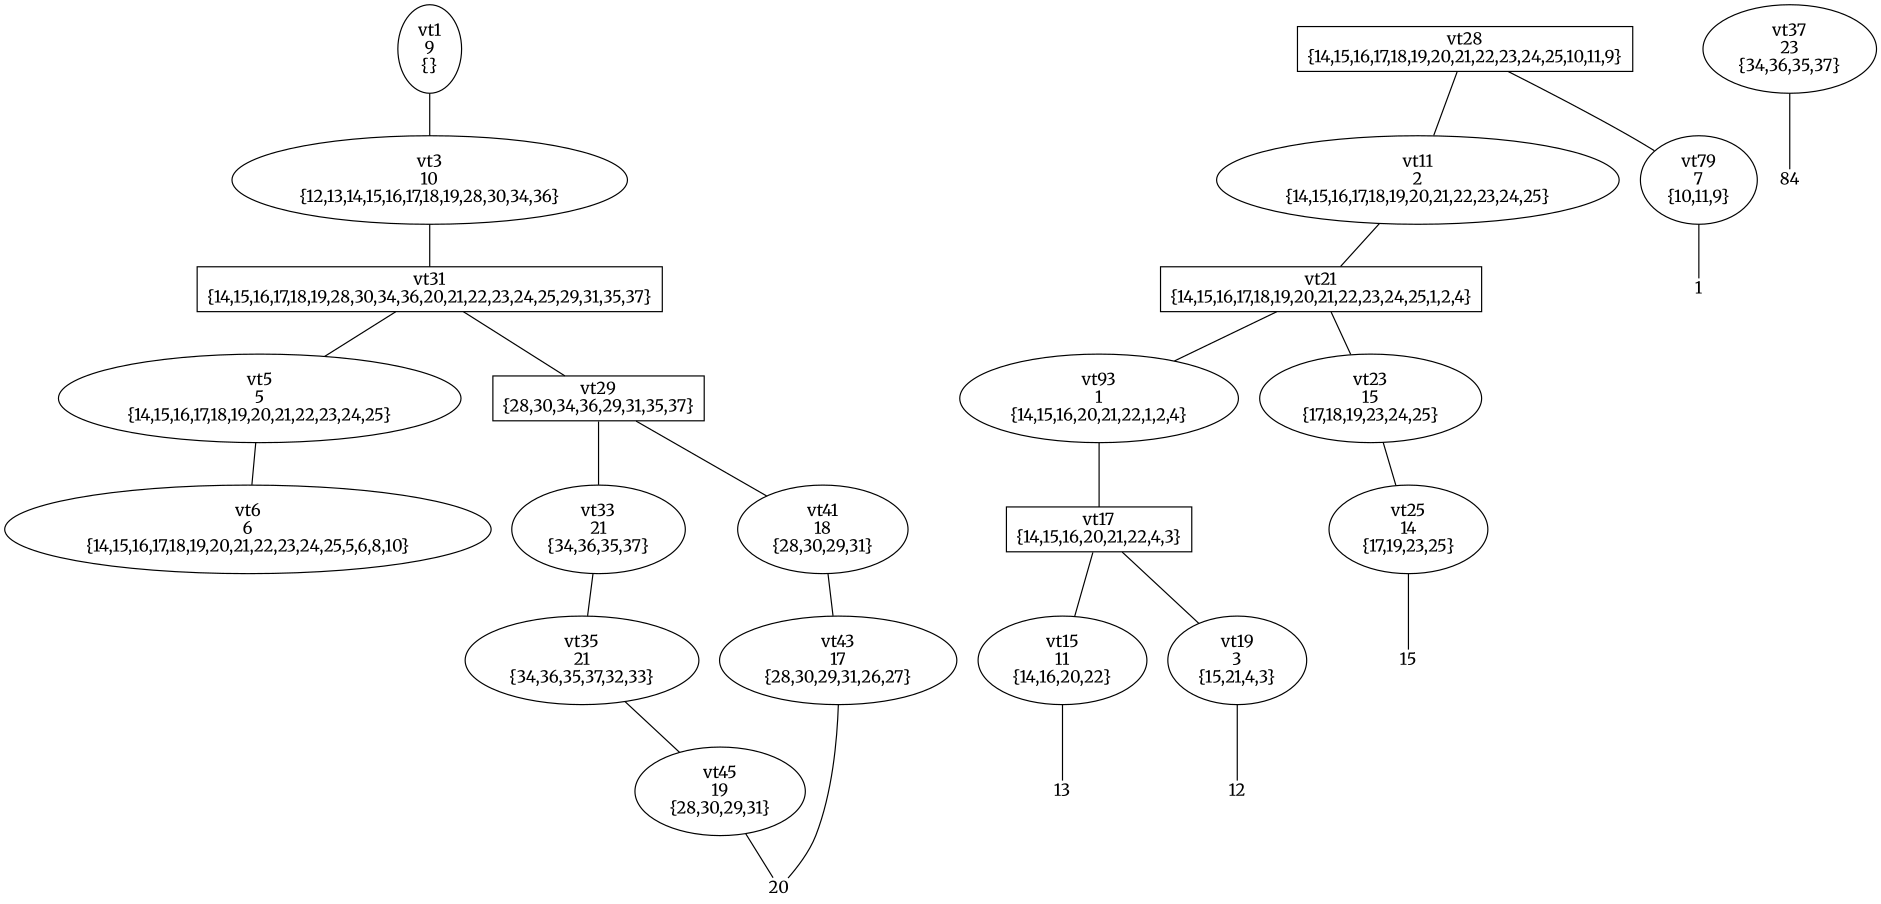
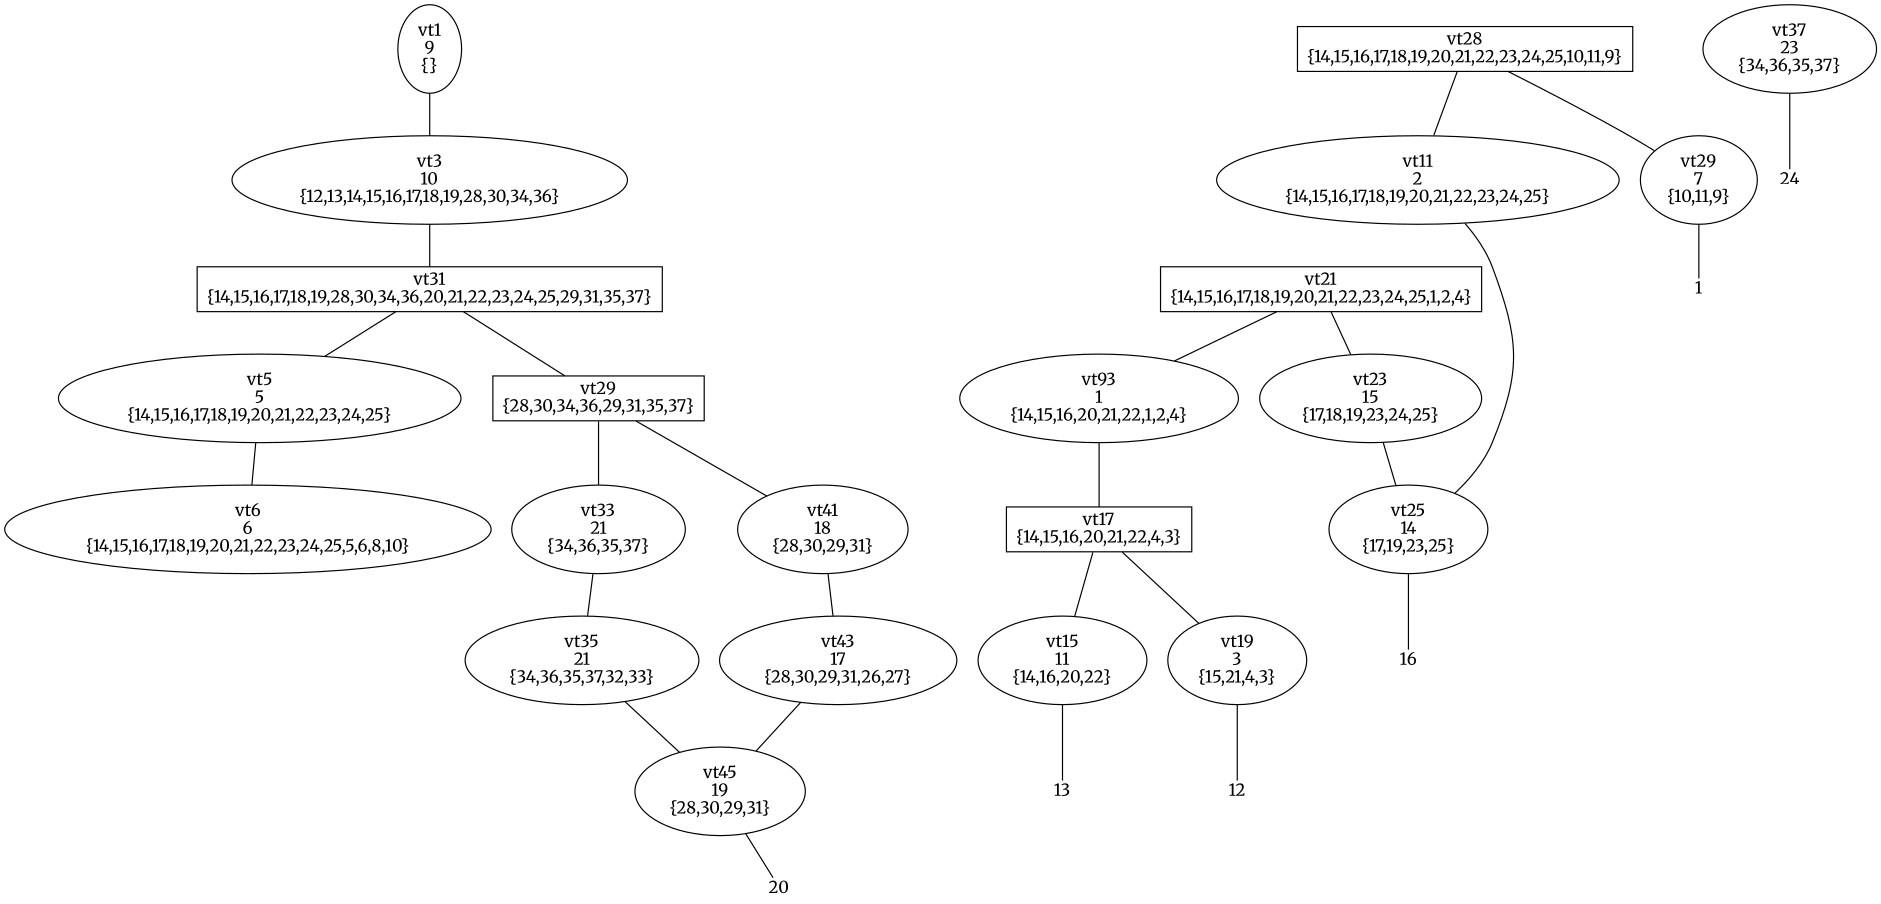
(1699, 180) -> (1699, 180)
(1790, 180) -> (1790, 180)
(1360, 245) -> (1513, 361)
(1408, 660) -> (1408, 660)
(827, 796) -> (778, 727)
